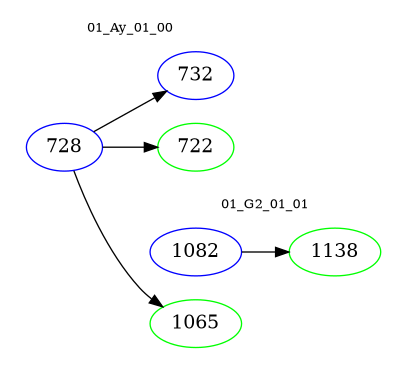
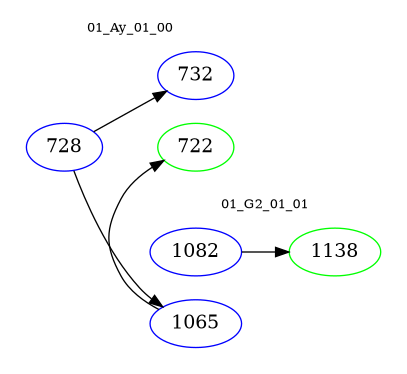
(123, 147) -> (110, 227)
(196, 324) -> (196, 324)
